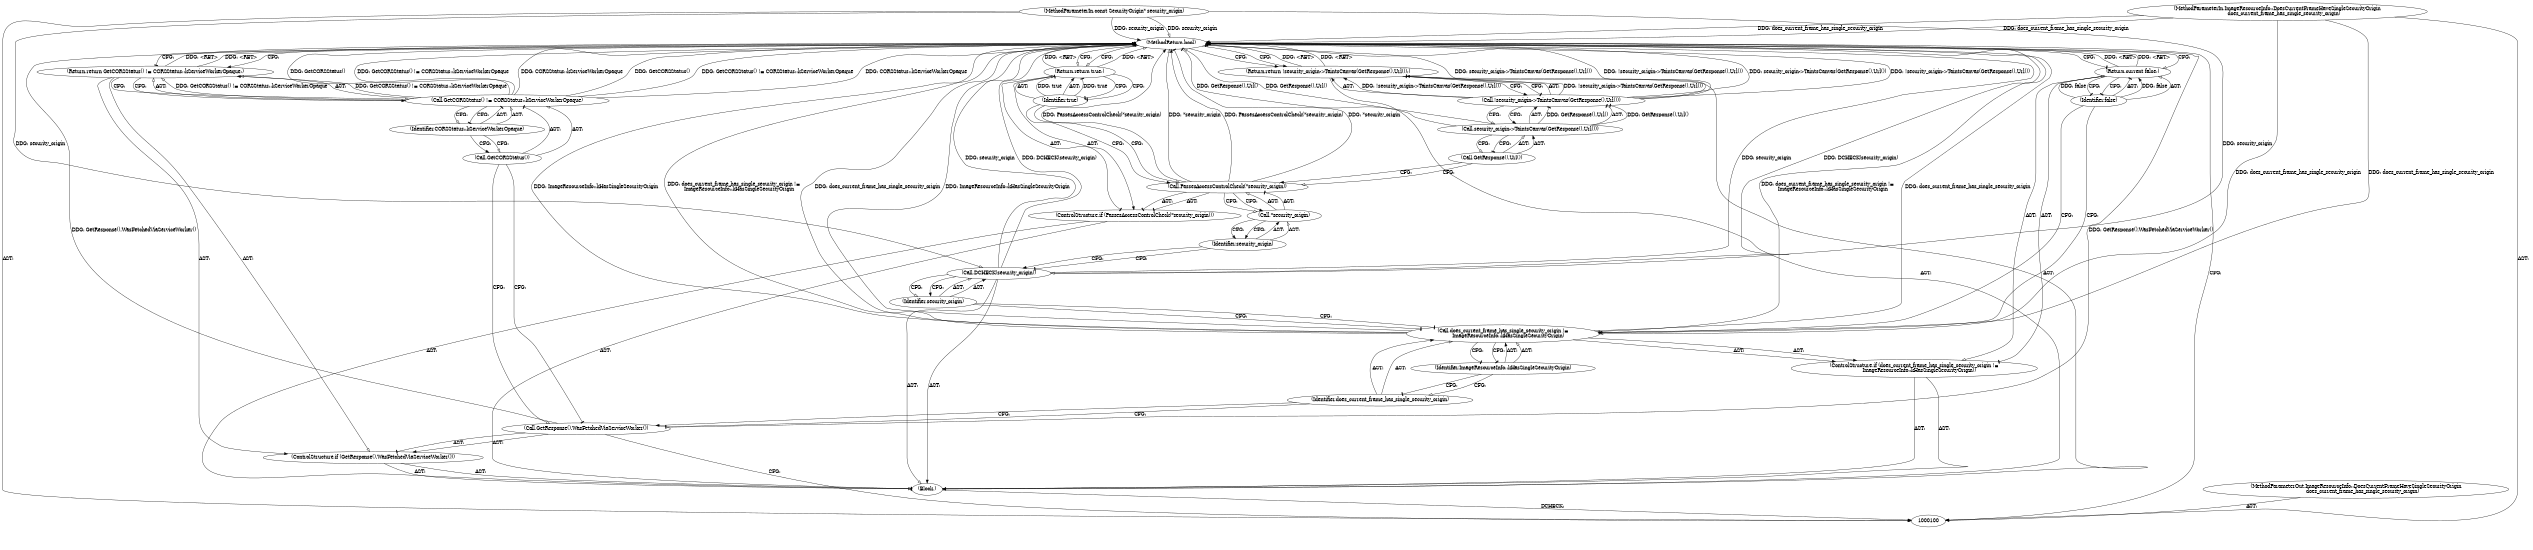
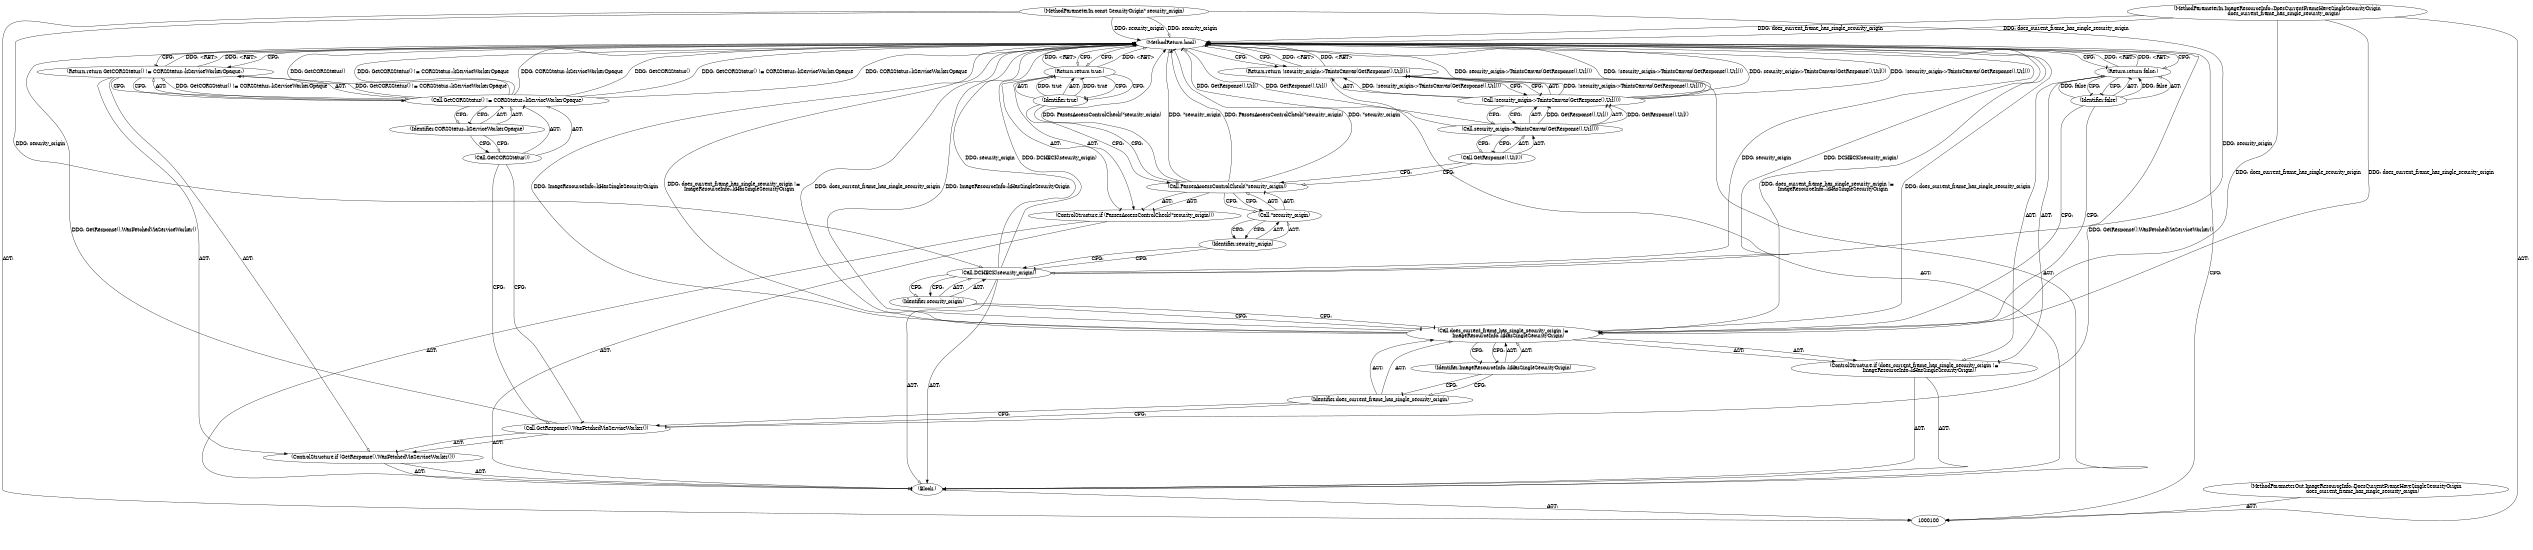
(2133, 72) -> (2133, 72)
(1553, 507) -> (1553, 507)
(1253, 515) -> none
